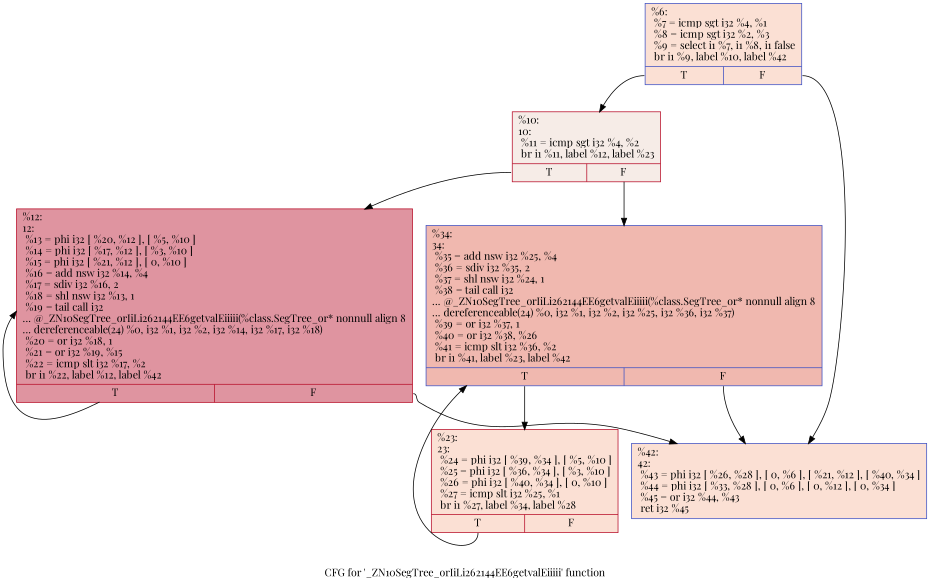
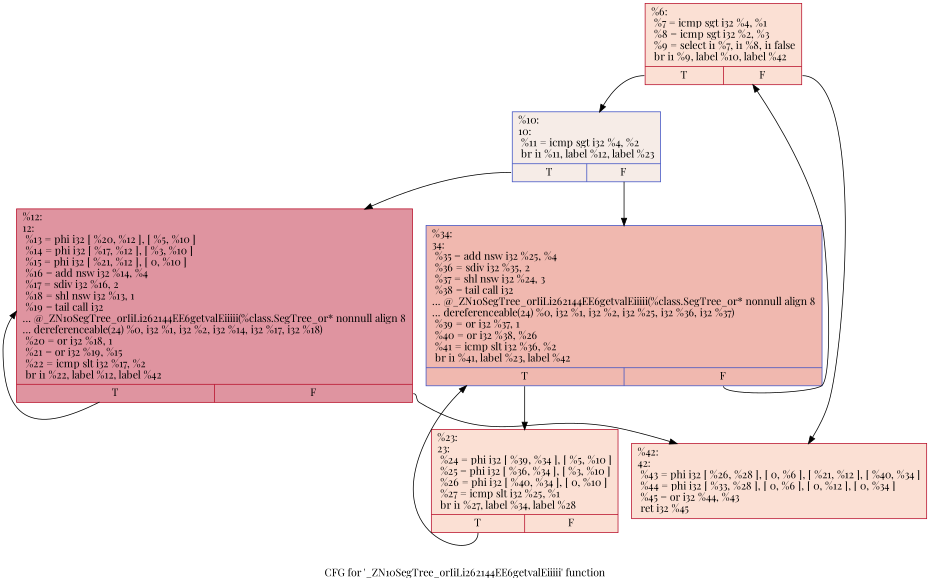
(723, 44) -> (723, 44)
(586, 147) -> (586, 147)
(489, 279) -> (489, 279)
(729, 413) -> (827, 281)
(779, 481) -> (779, 481)
